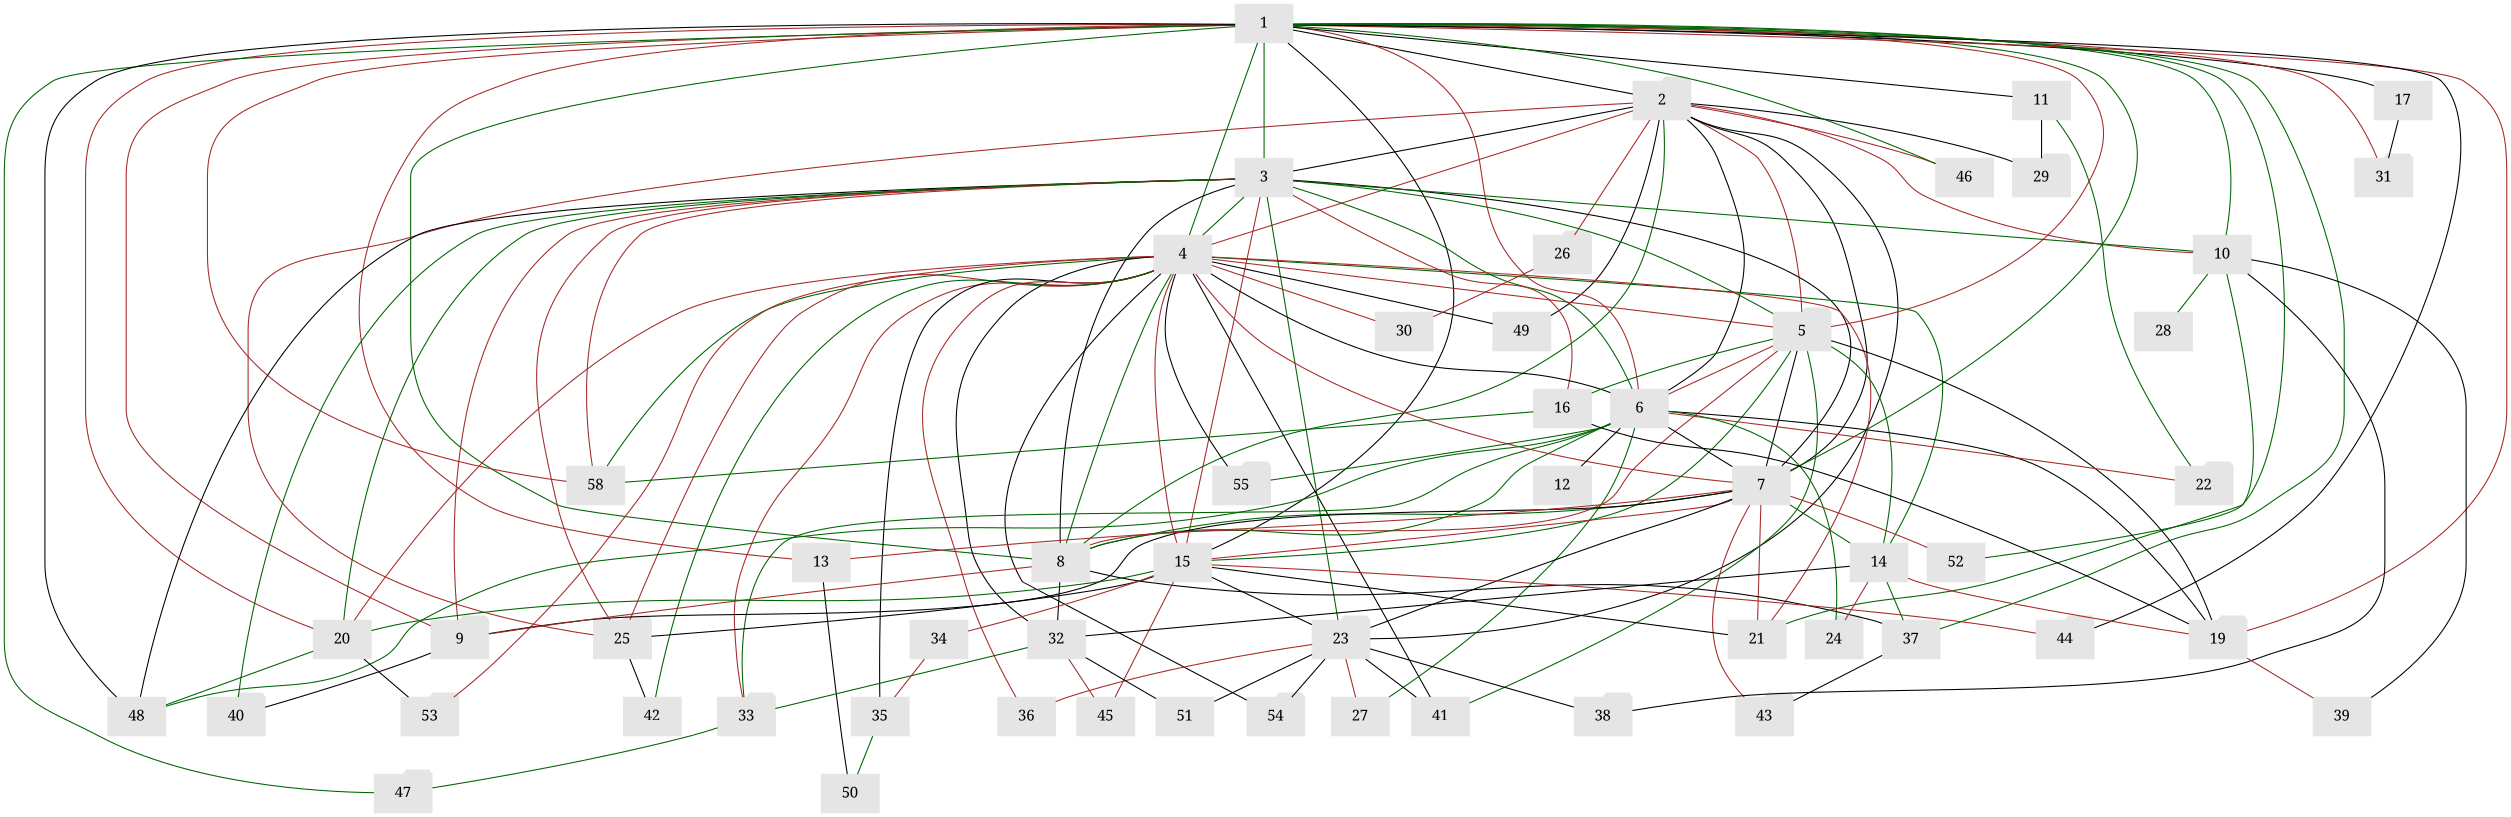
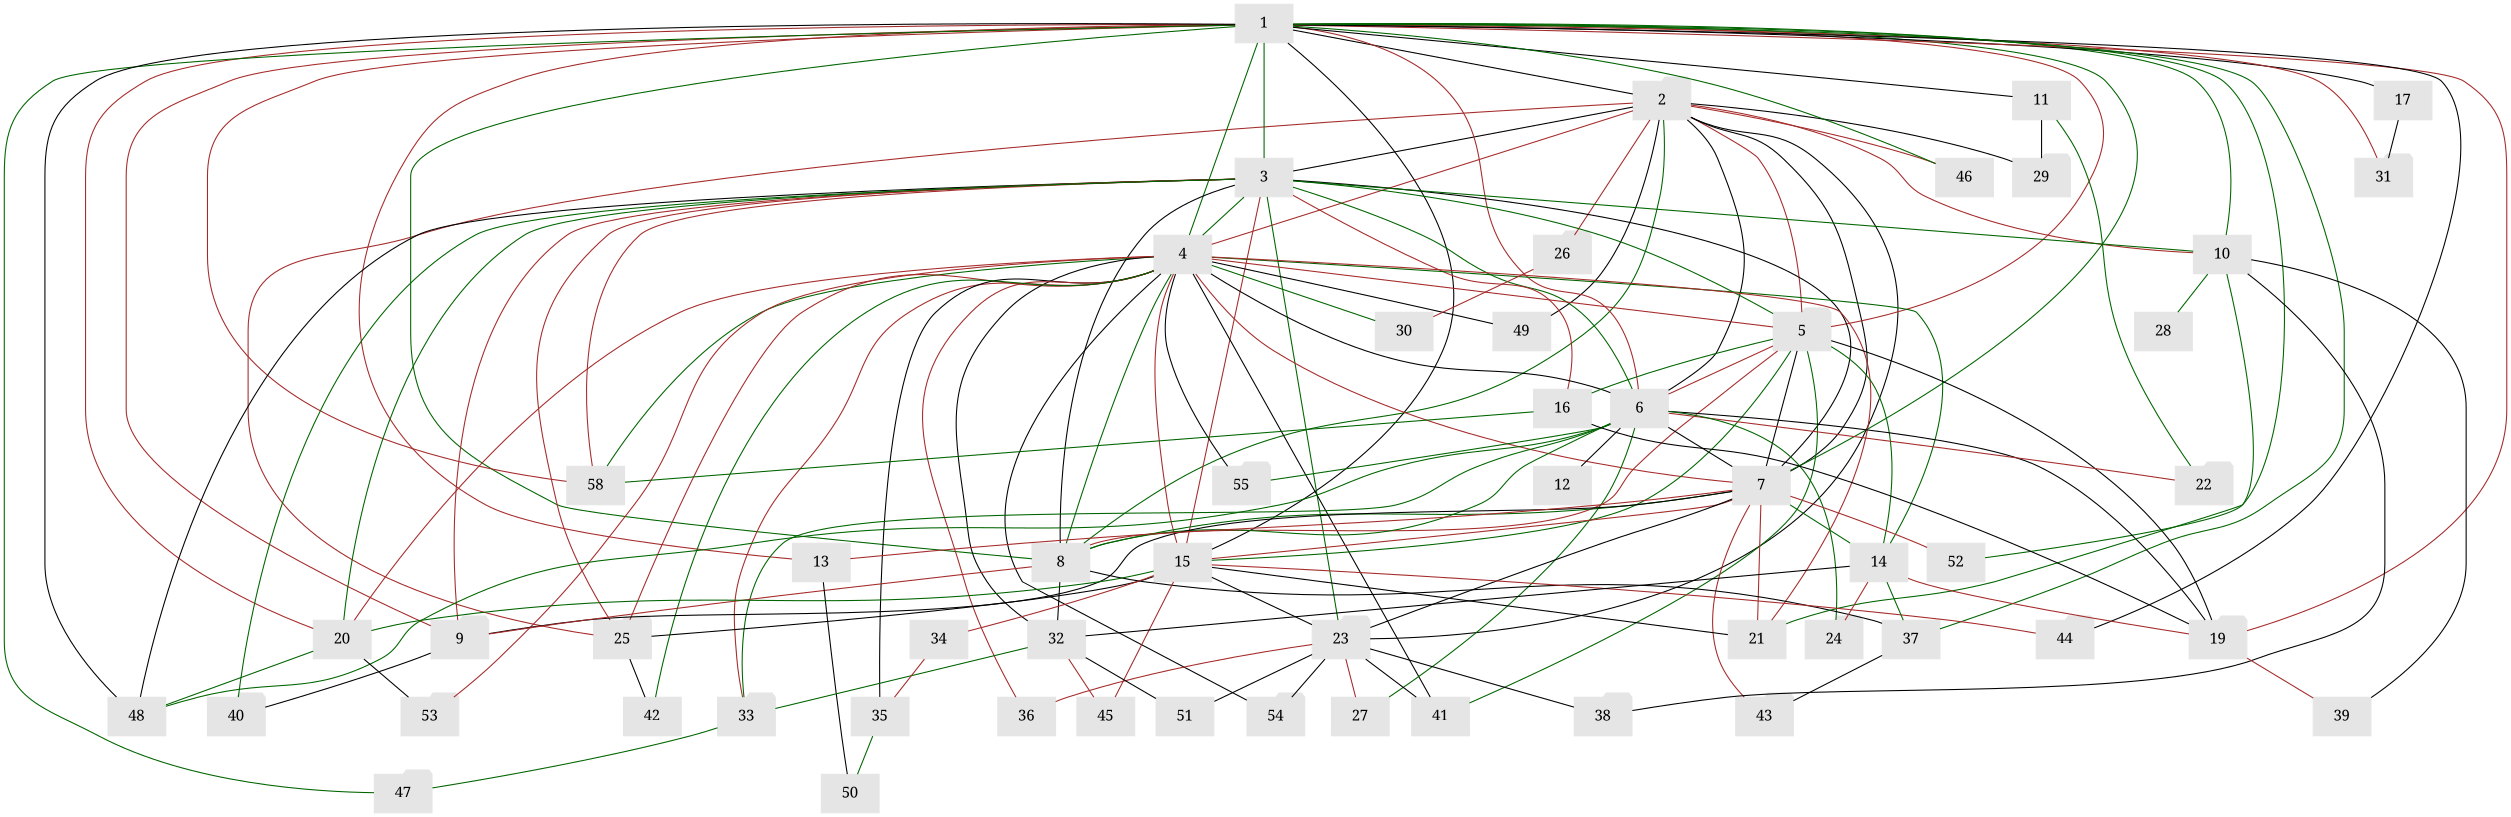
(1293, 293) -> (1293, 293)
